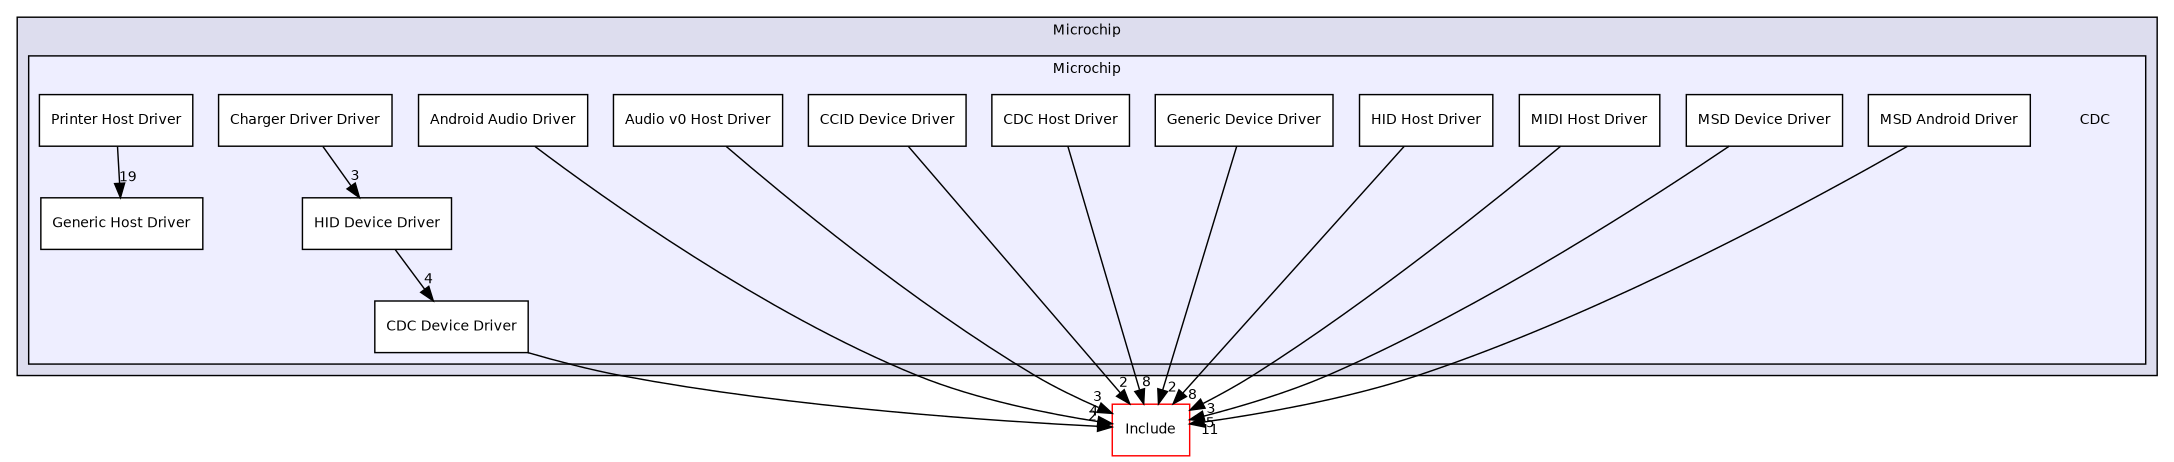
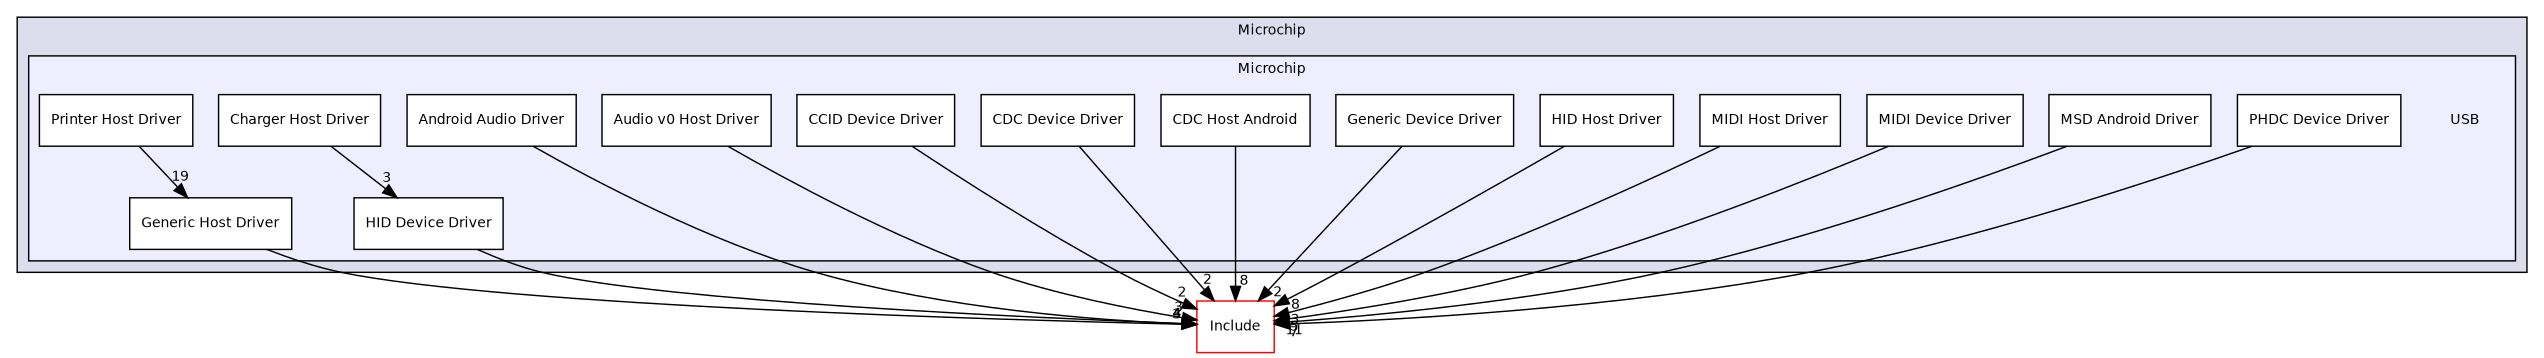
(305, 120) -> (300, 120)
(1061, 120) -> (1236, 120)
(1764, 120) -> (1945, 120)
(2096, 120) -> (2465, 120)
none -> (2319, 120)
(410, 270) -> (774, 301)
none -> (722, 307)
